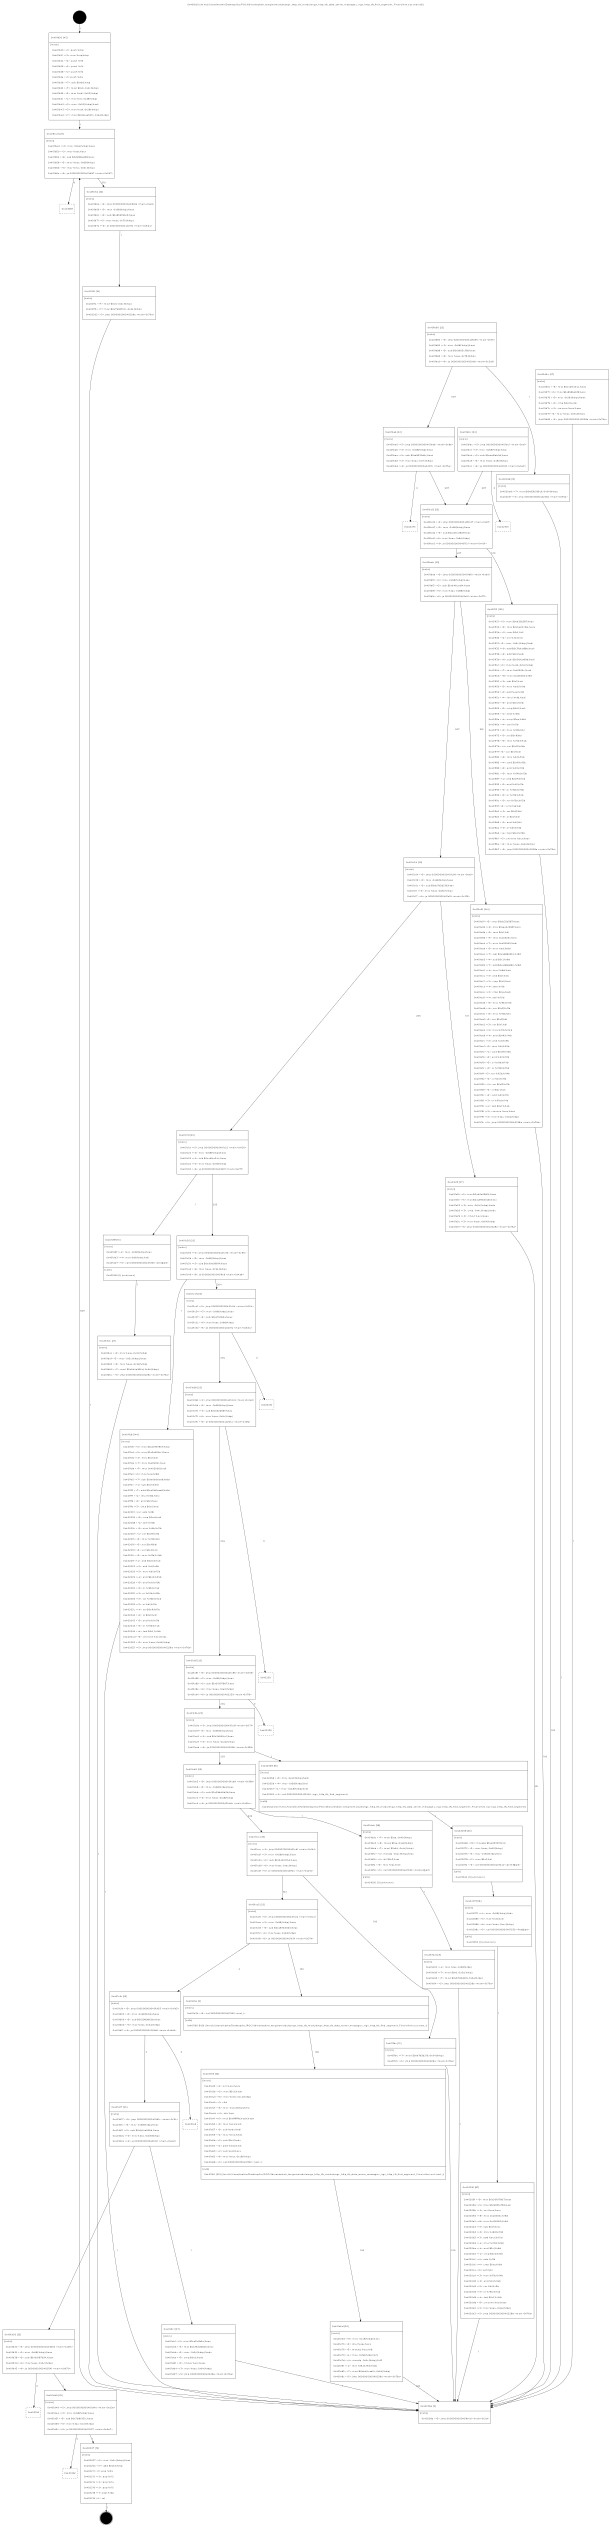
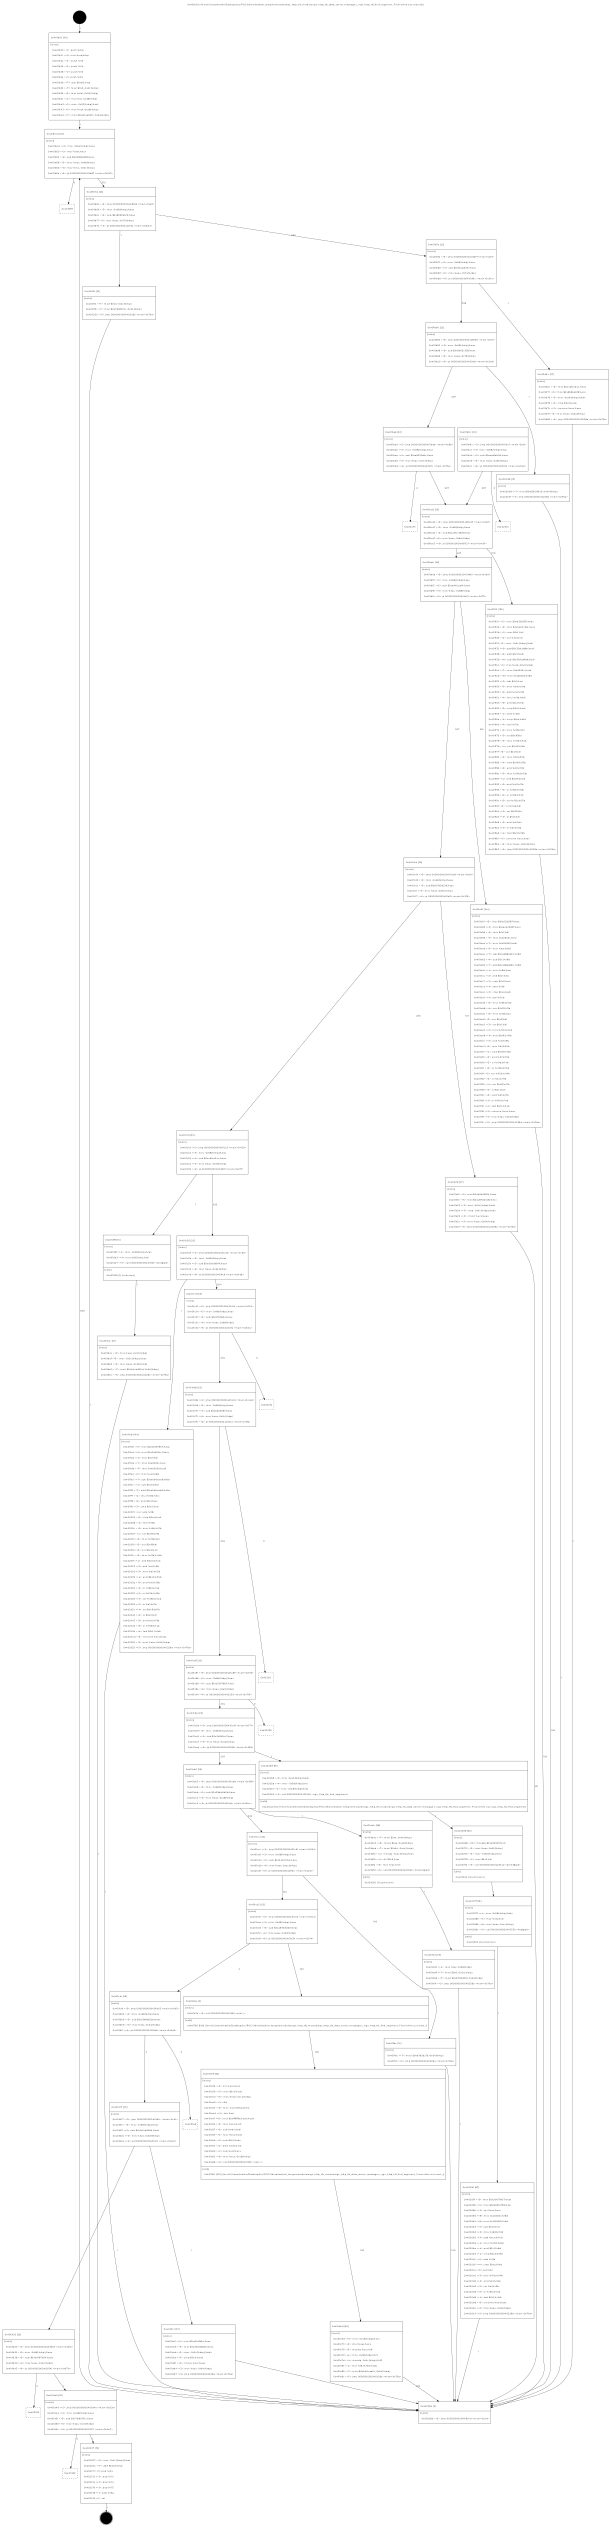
none -> (461, 262)
